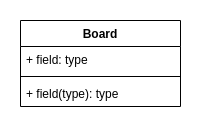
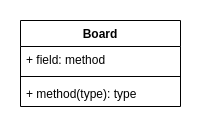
(62, 61) -> (69, 61)
(83, 95) -> (89, 95)
